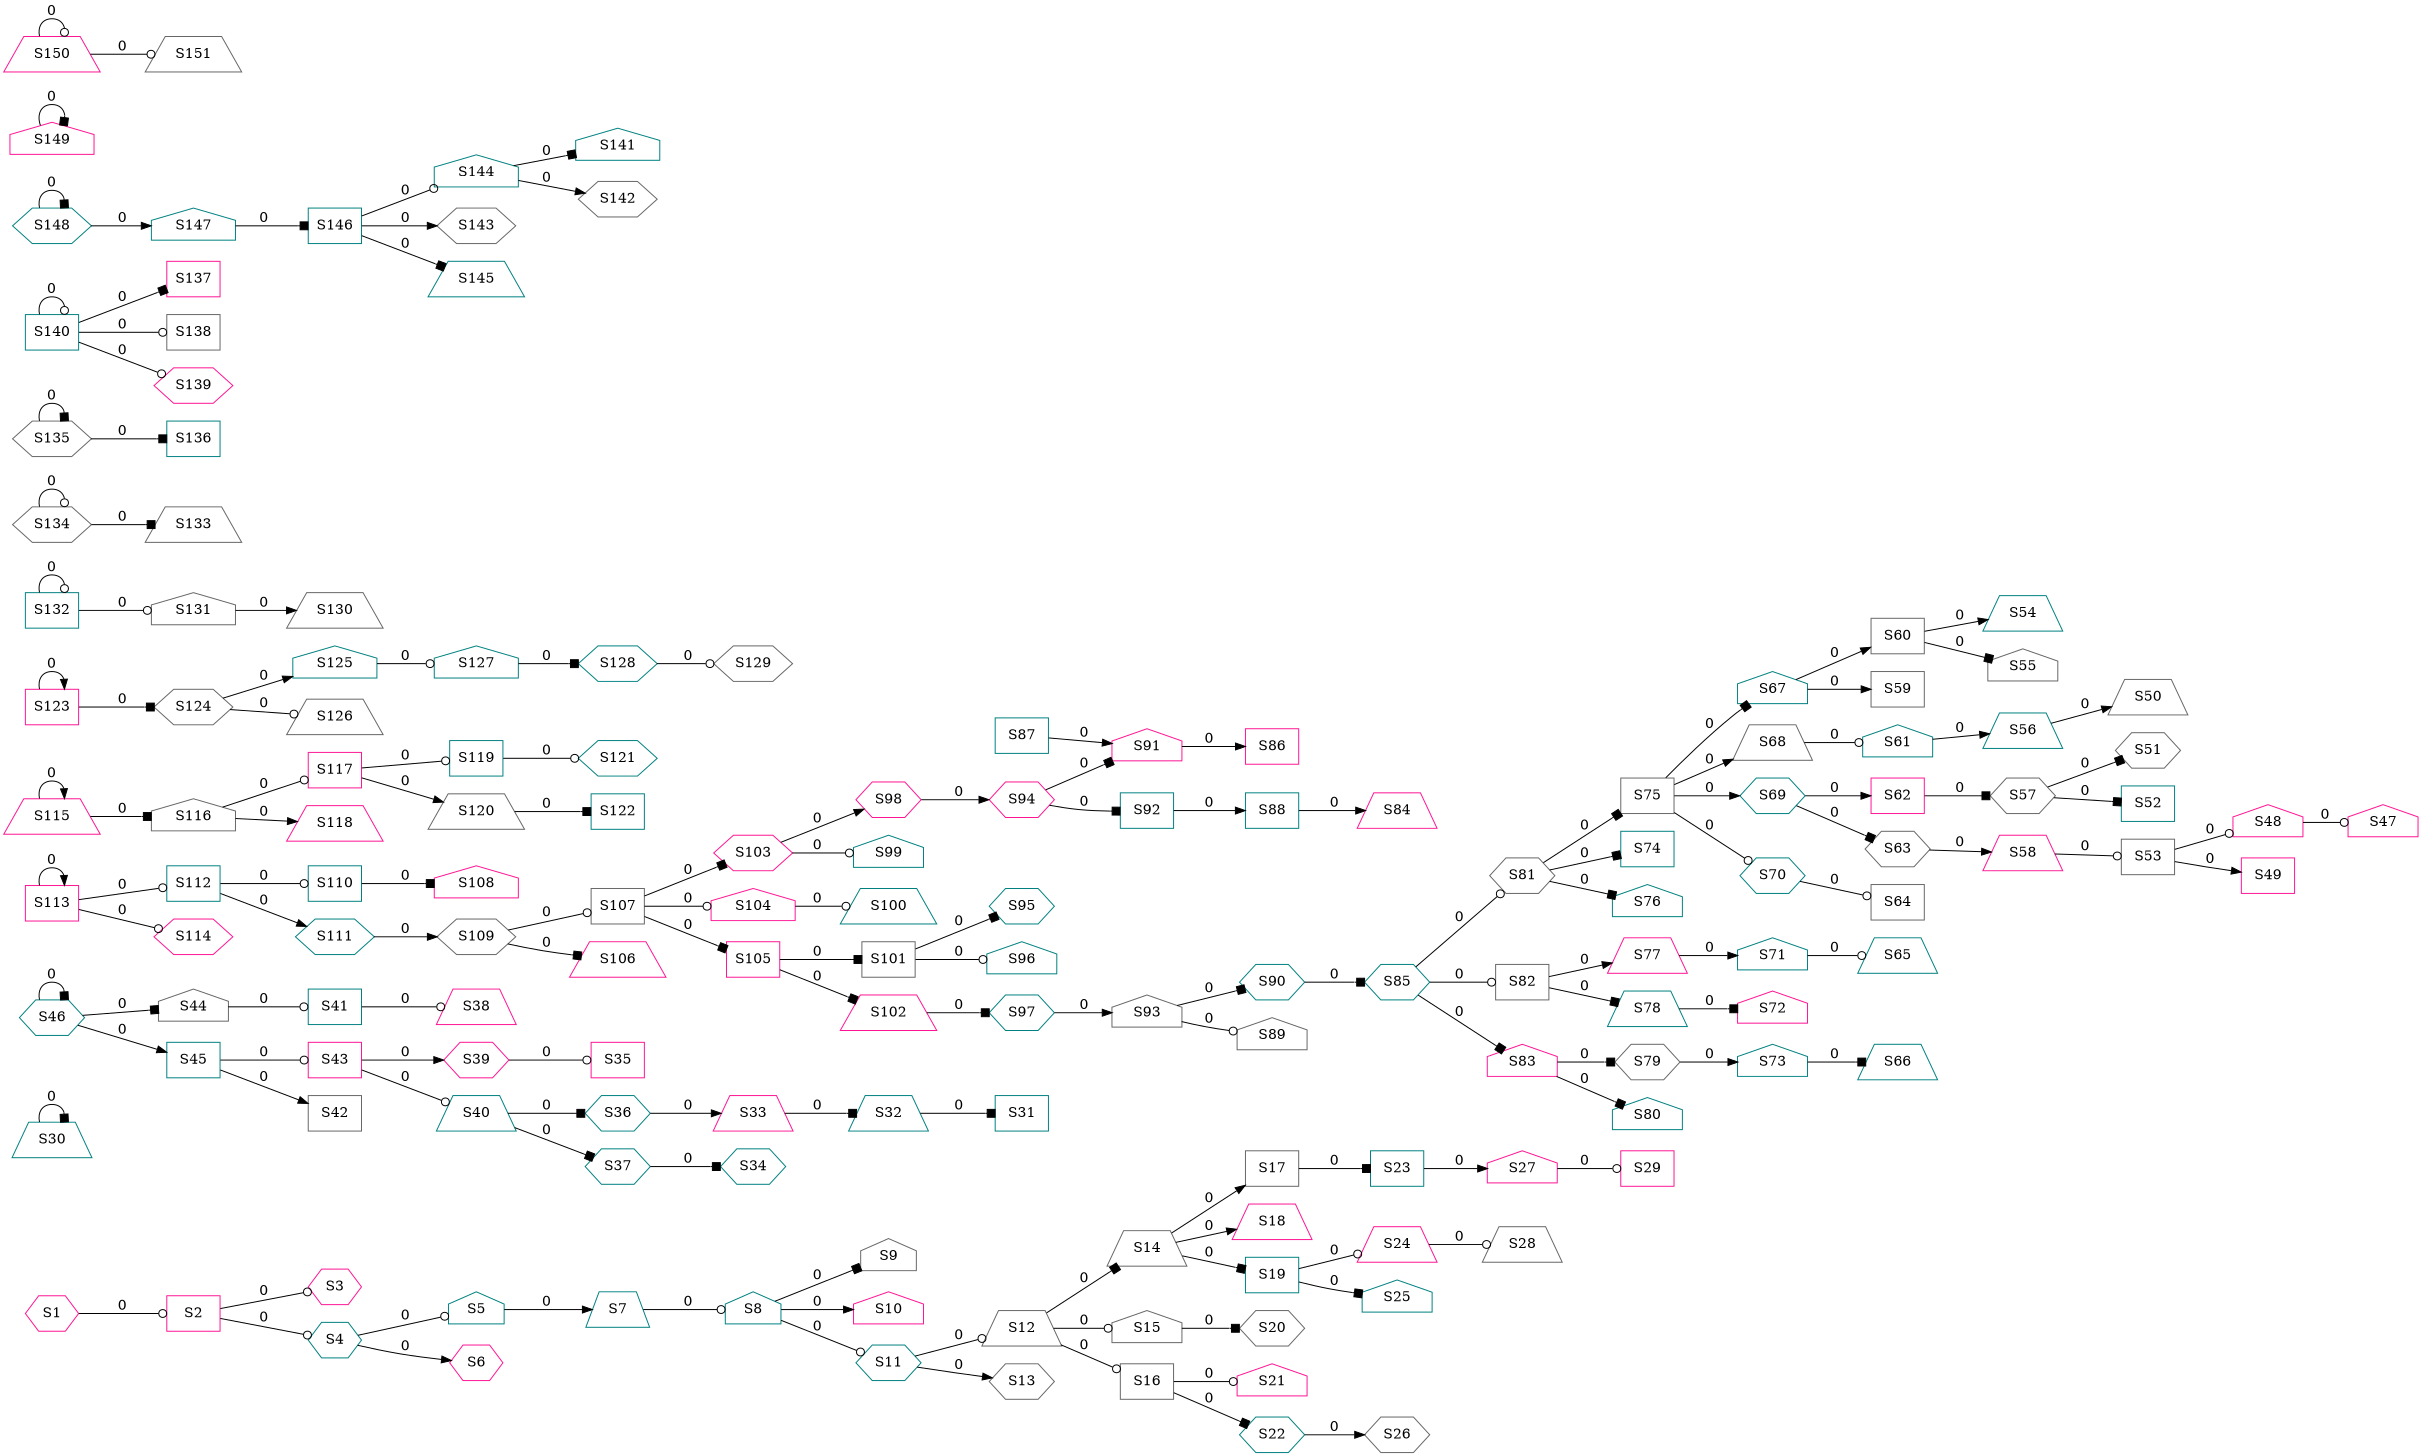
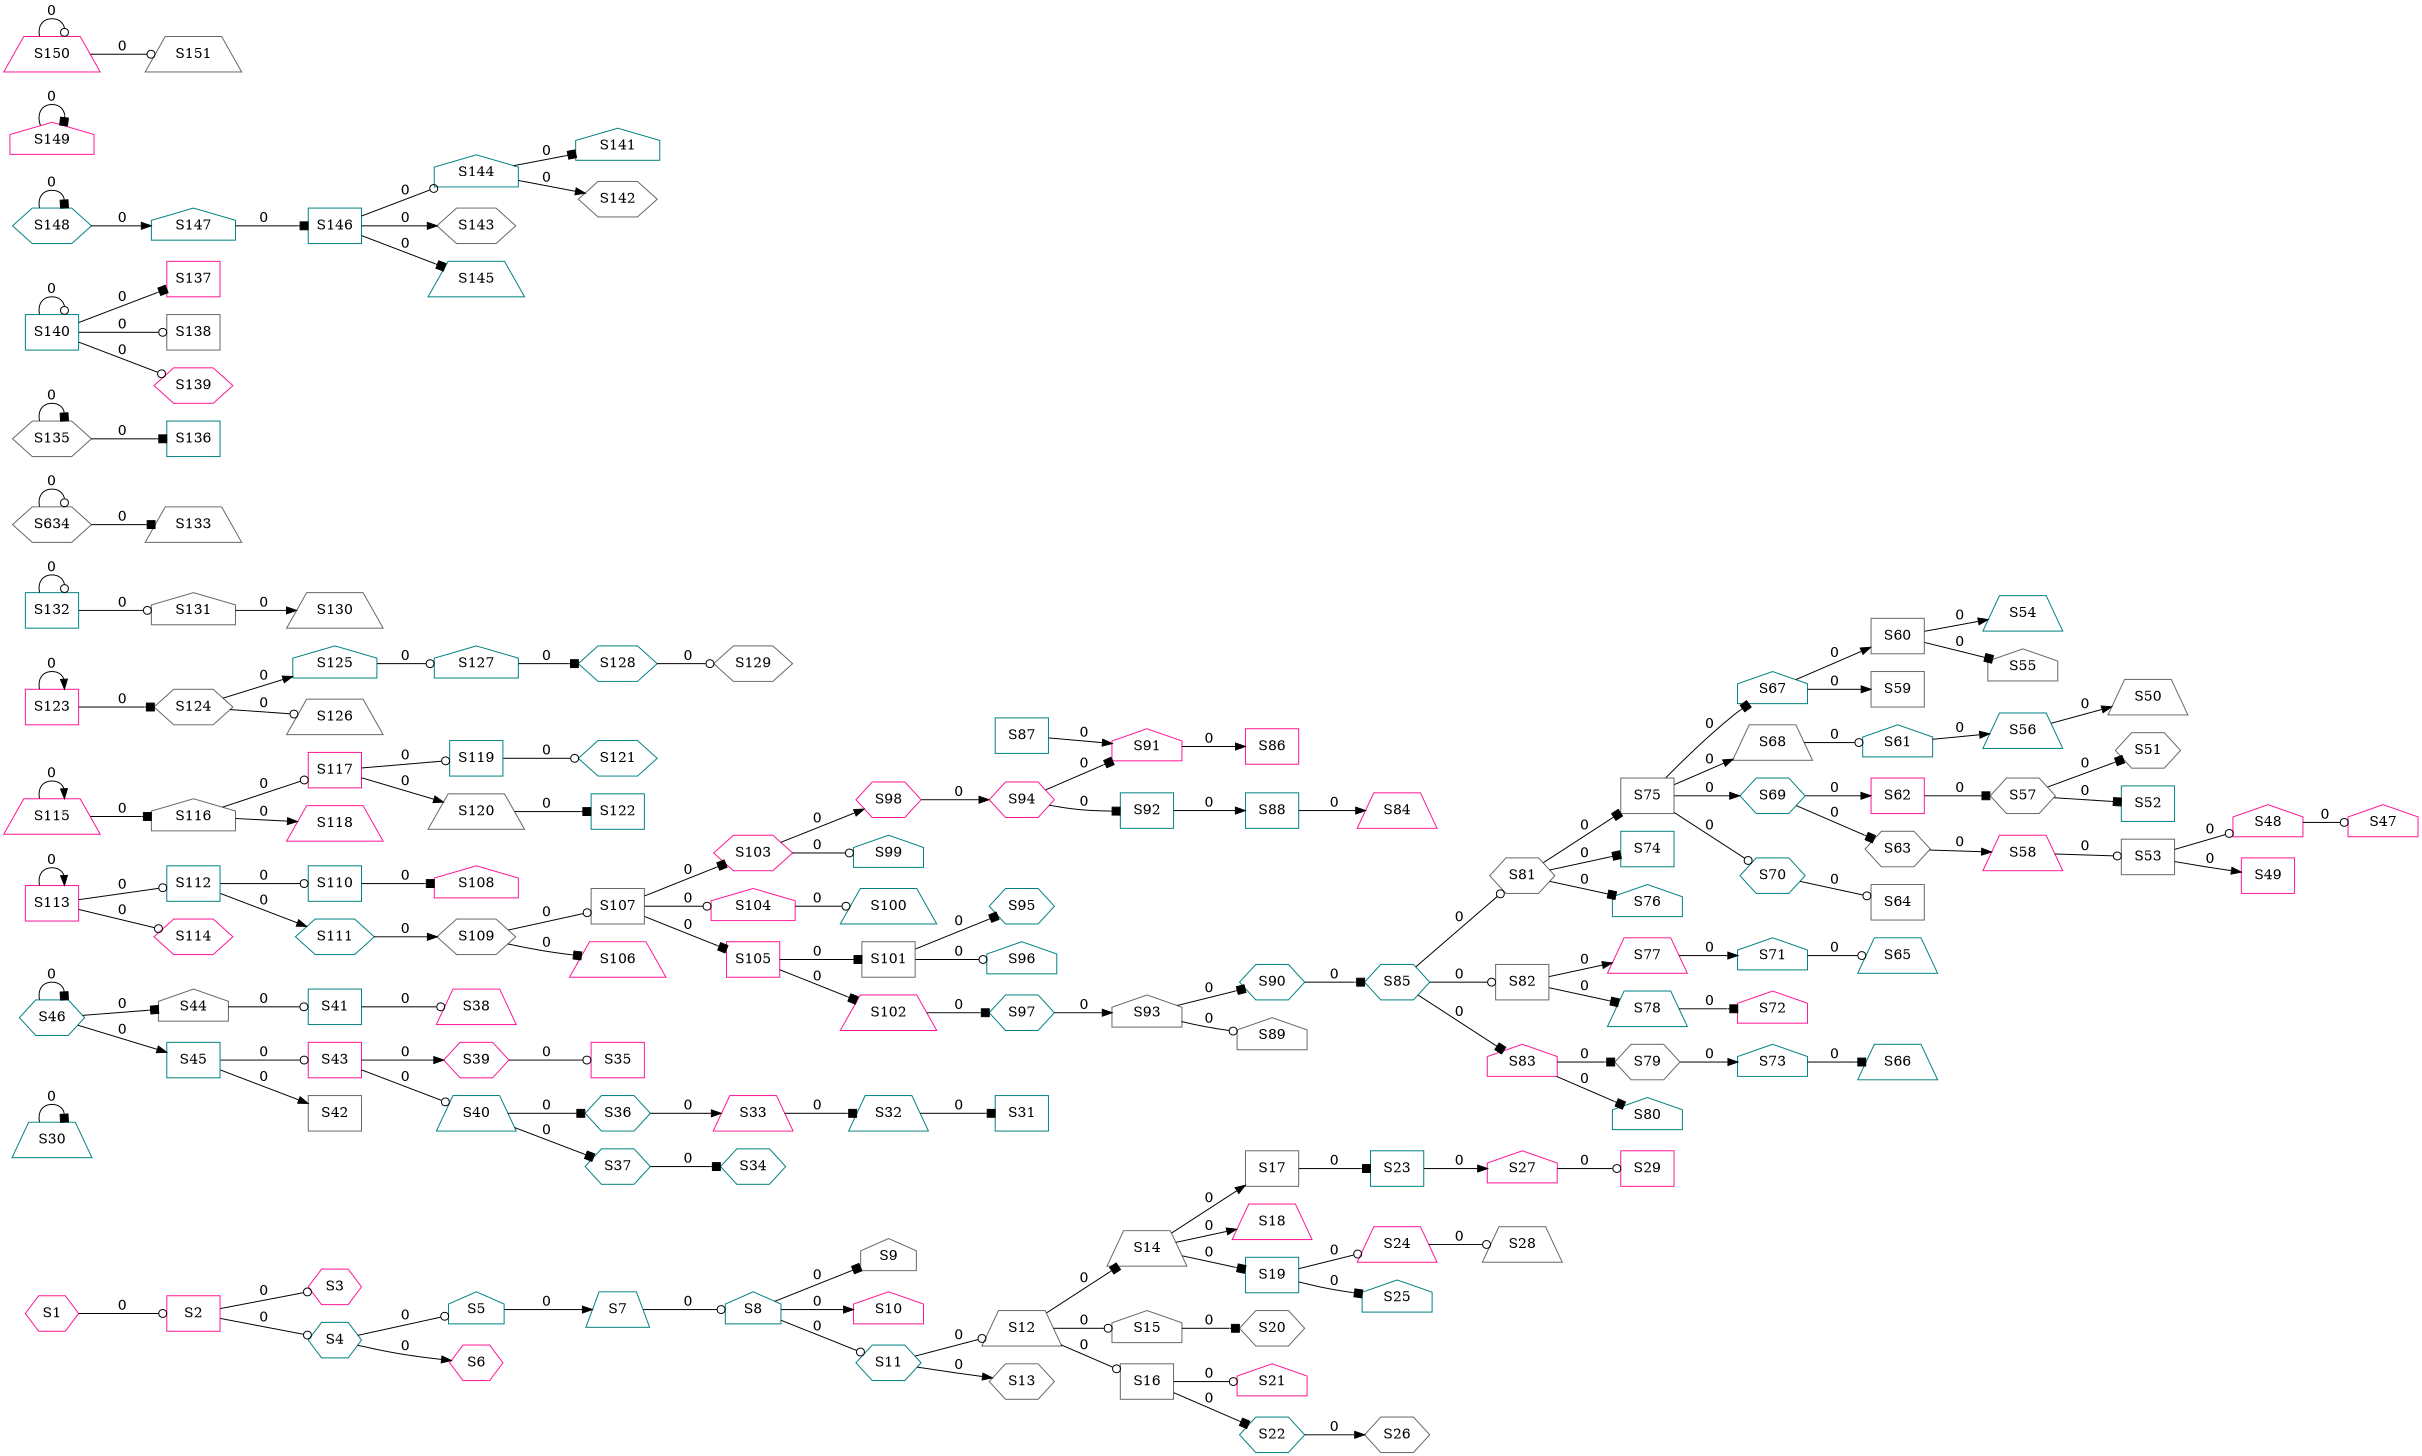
(52, 525) -> (52, 525)
